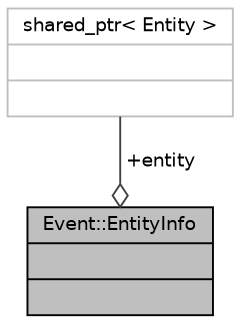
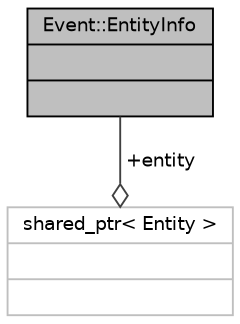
(120, 150) -> (120, 150)
